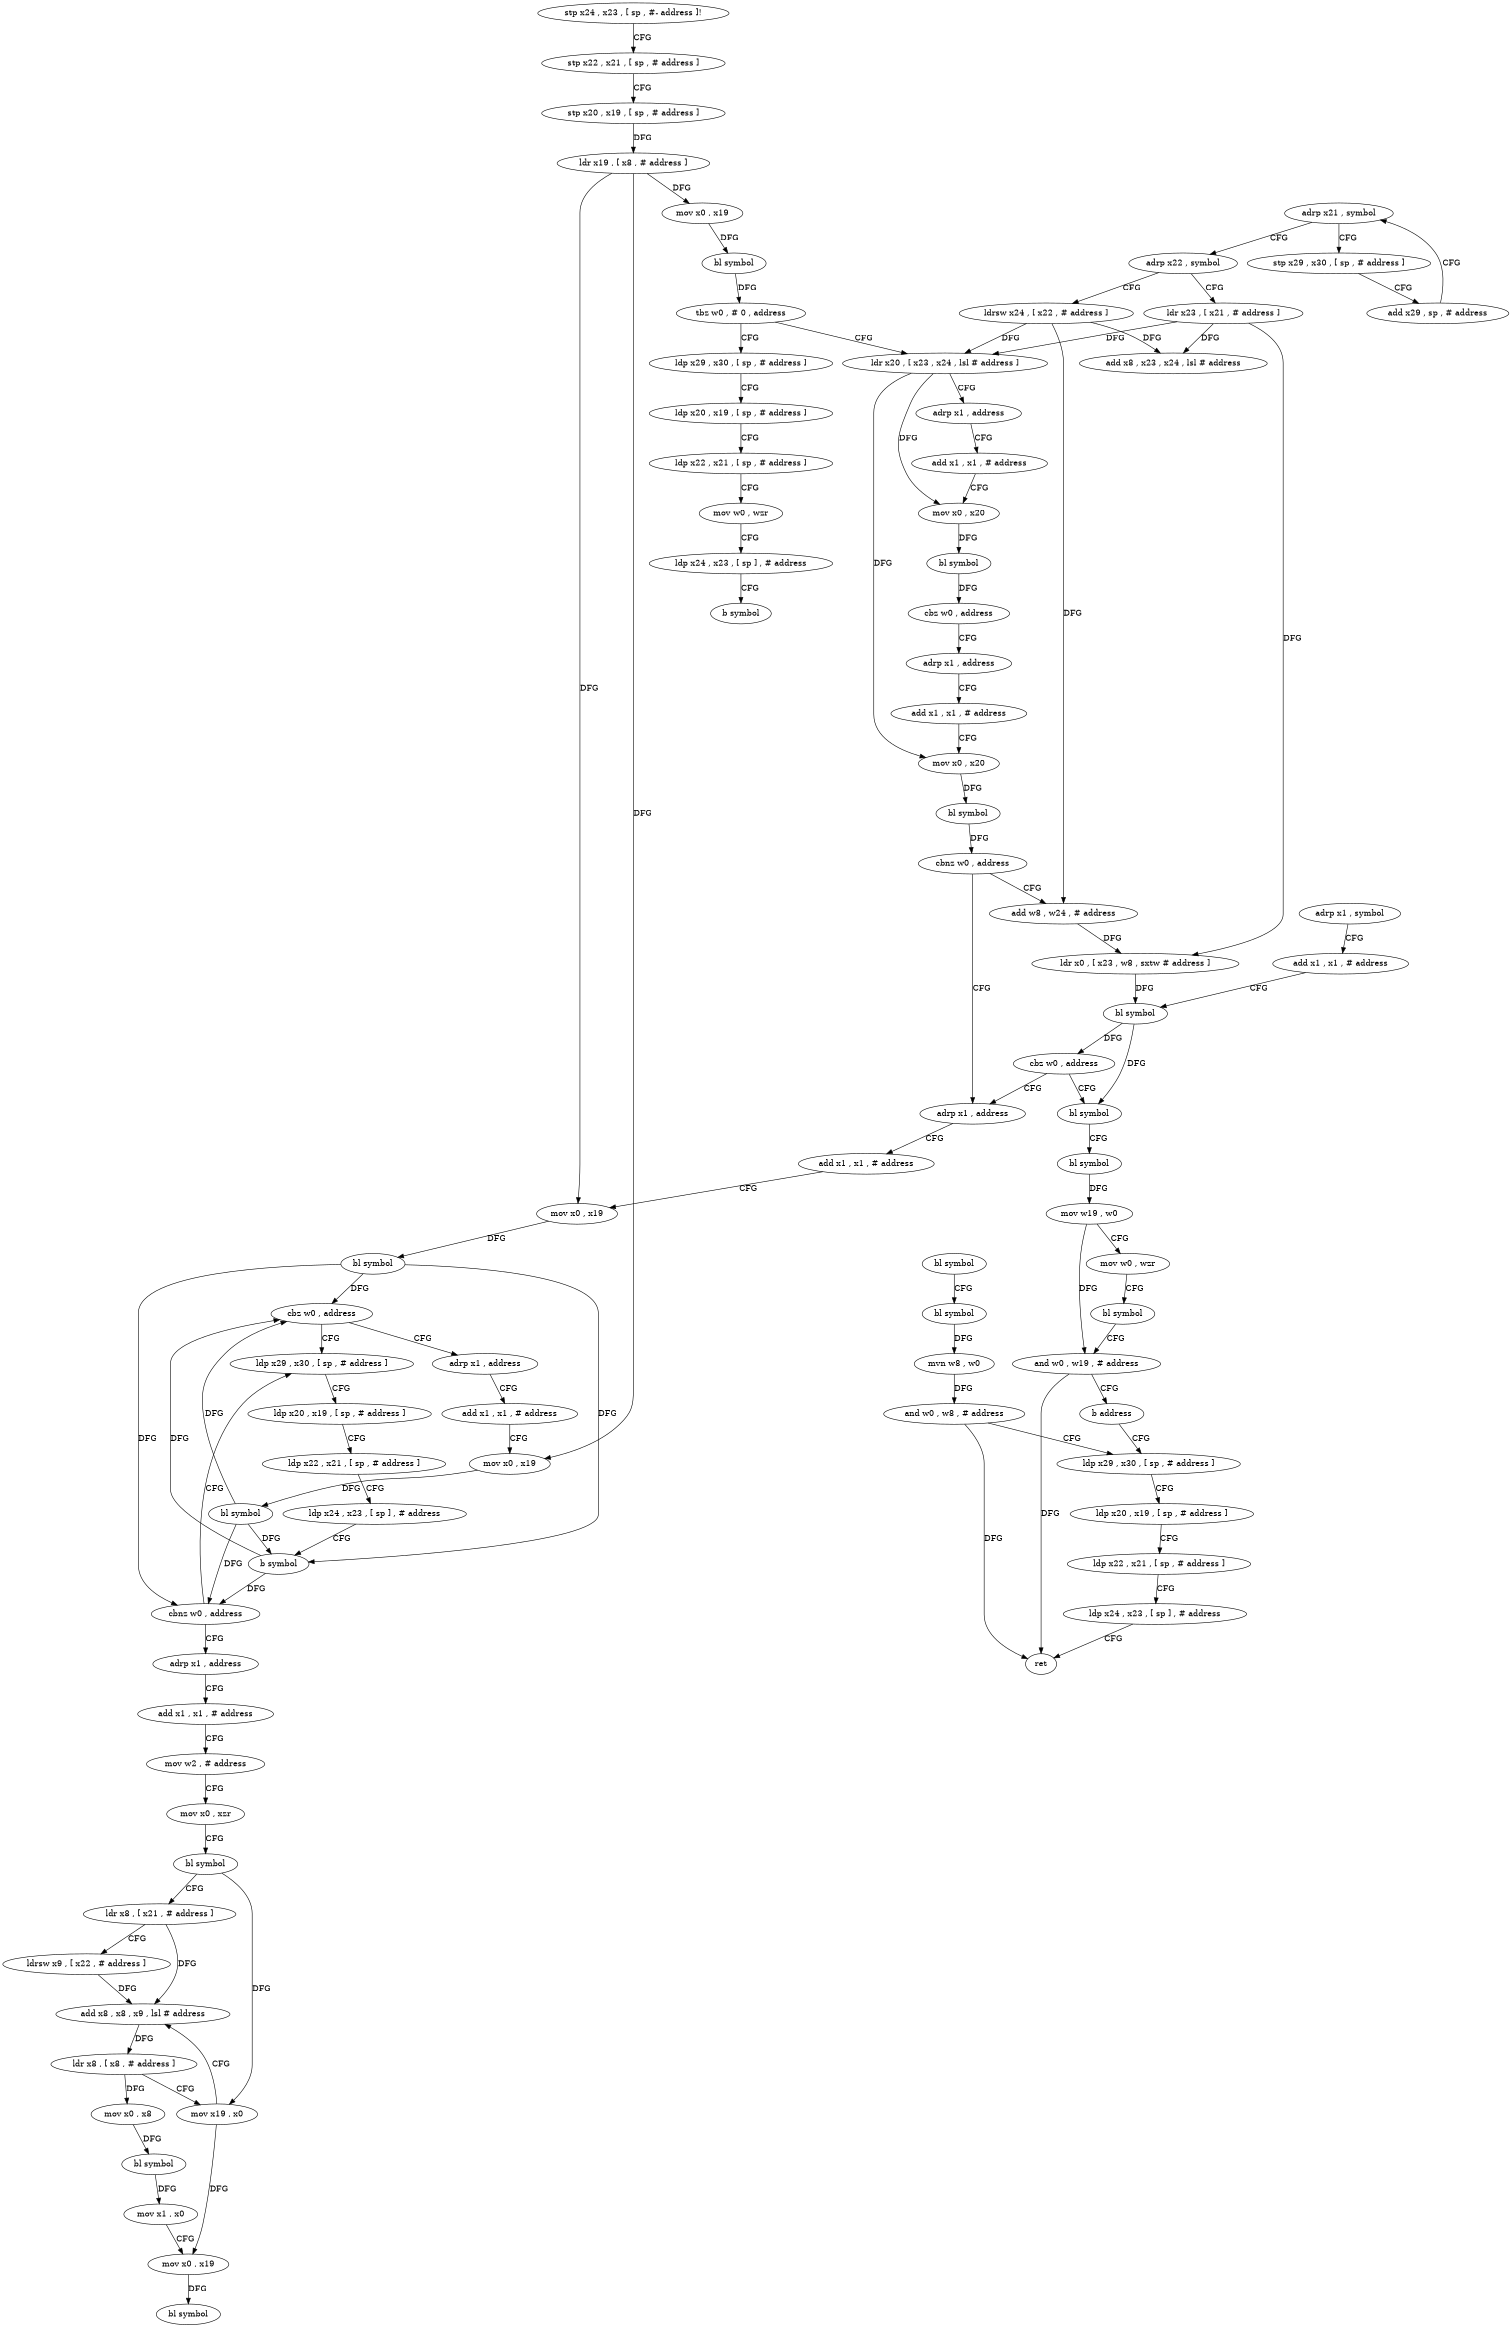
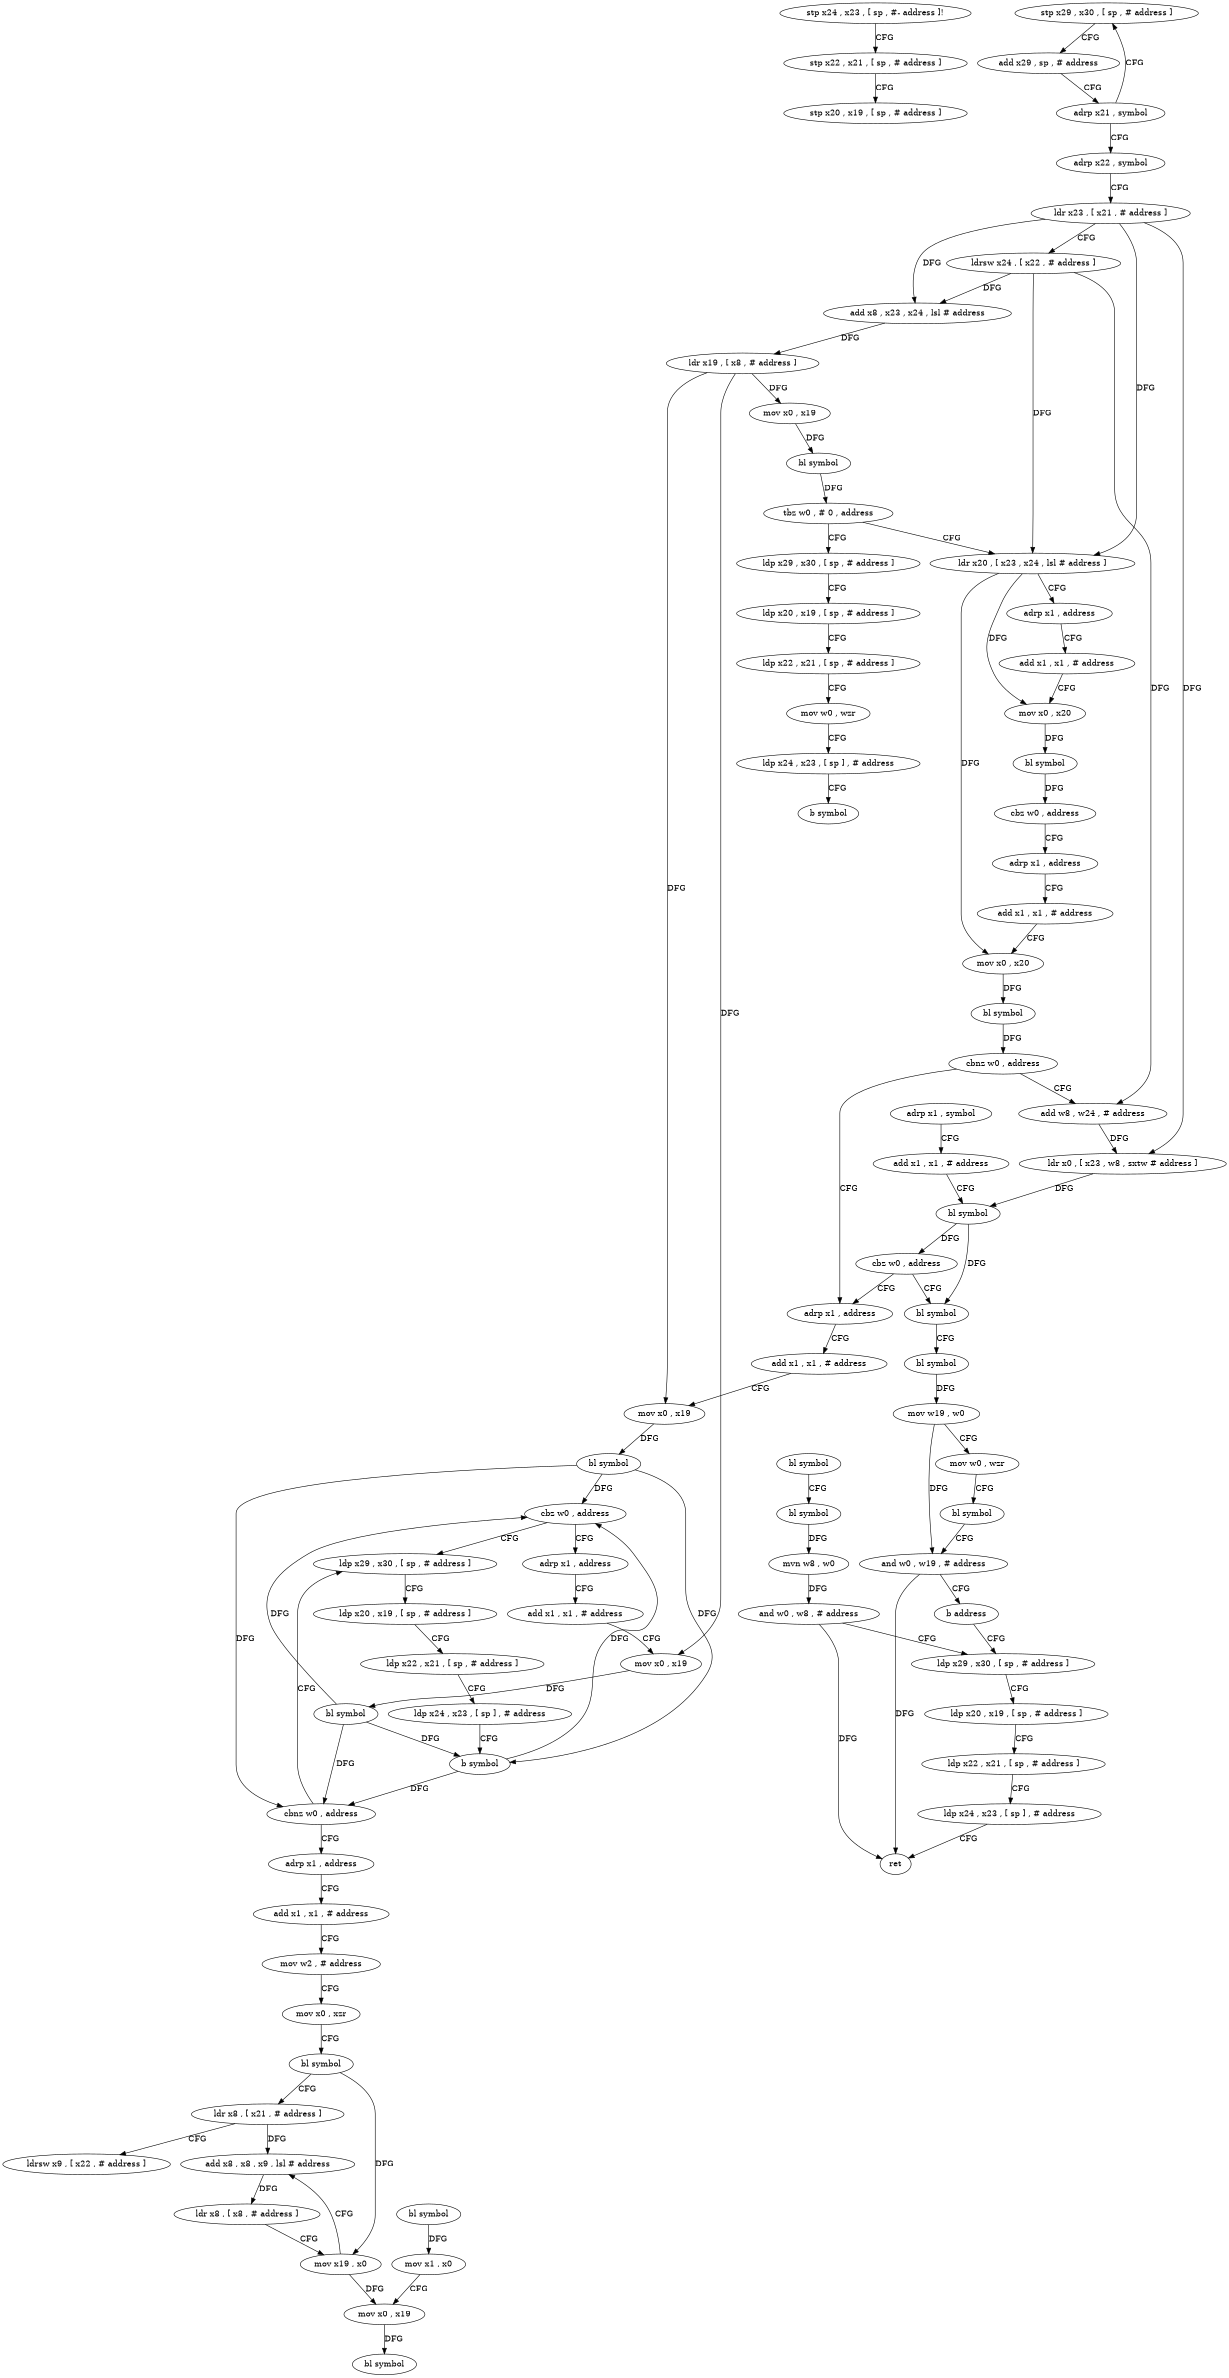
(633, 135) -> (832, 338)
(1118, 287) -> (1075, 237)
(113, 1987) -> none
(128, 2114) -> none
